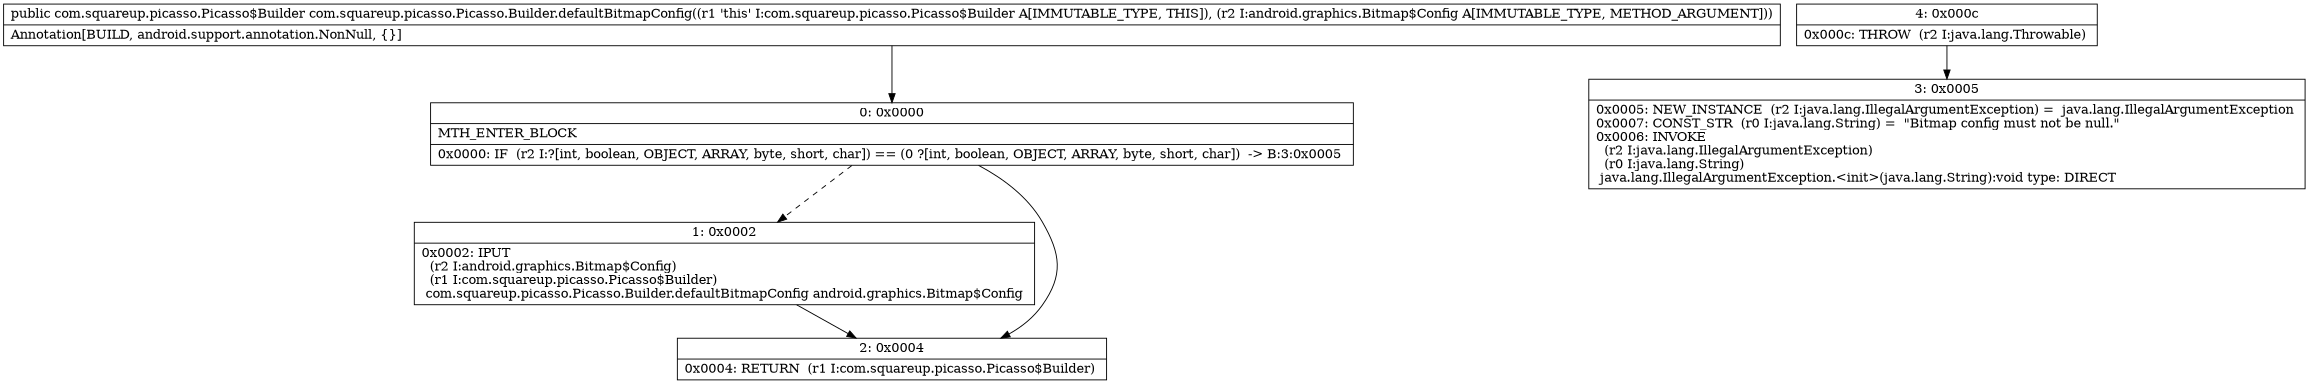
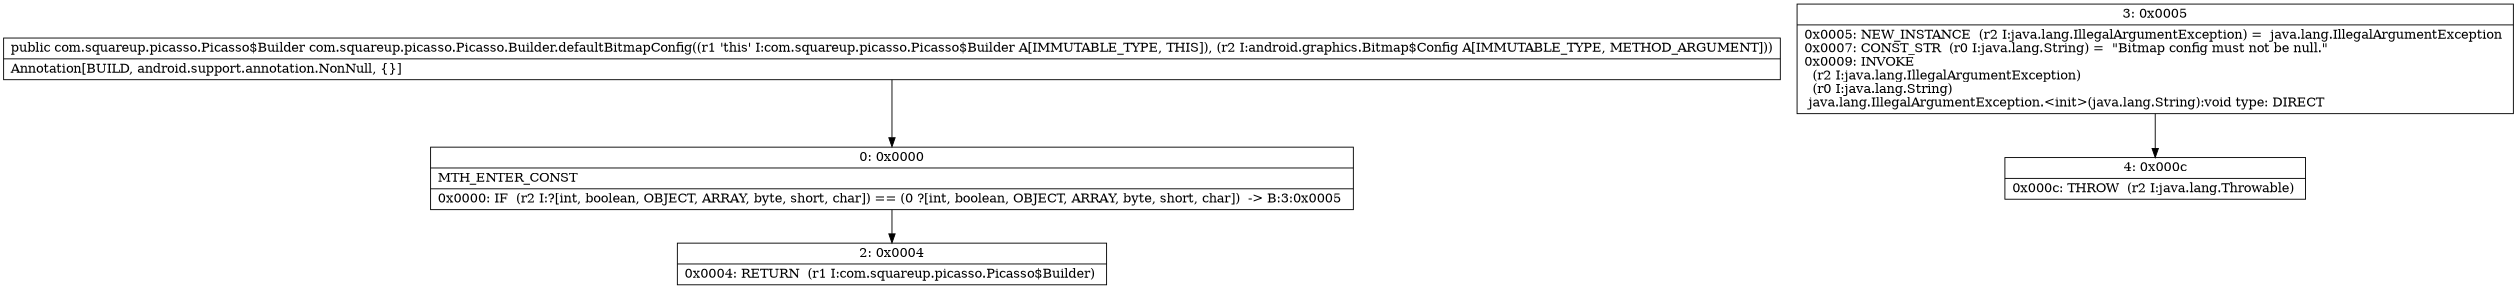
(1947, 58) -> (2155, 131)
(508, 134) -> (508, 178)
(1655, 137) -> (1864, 62)
(724, 264) -> none
